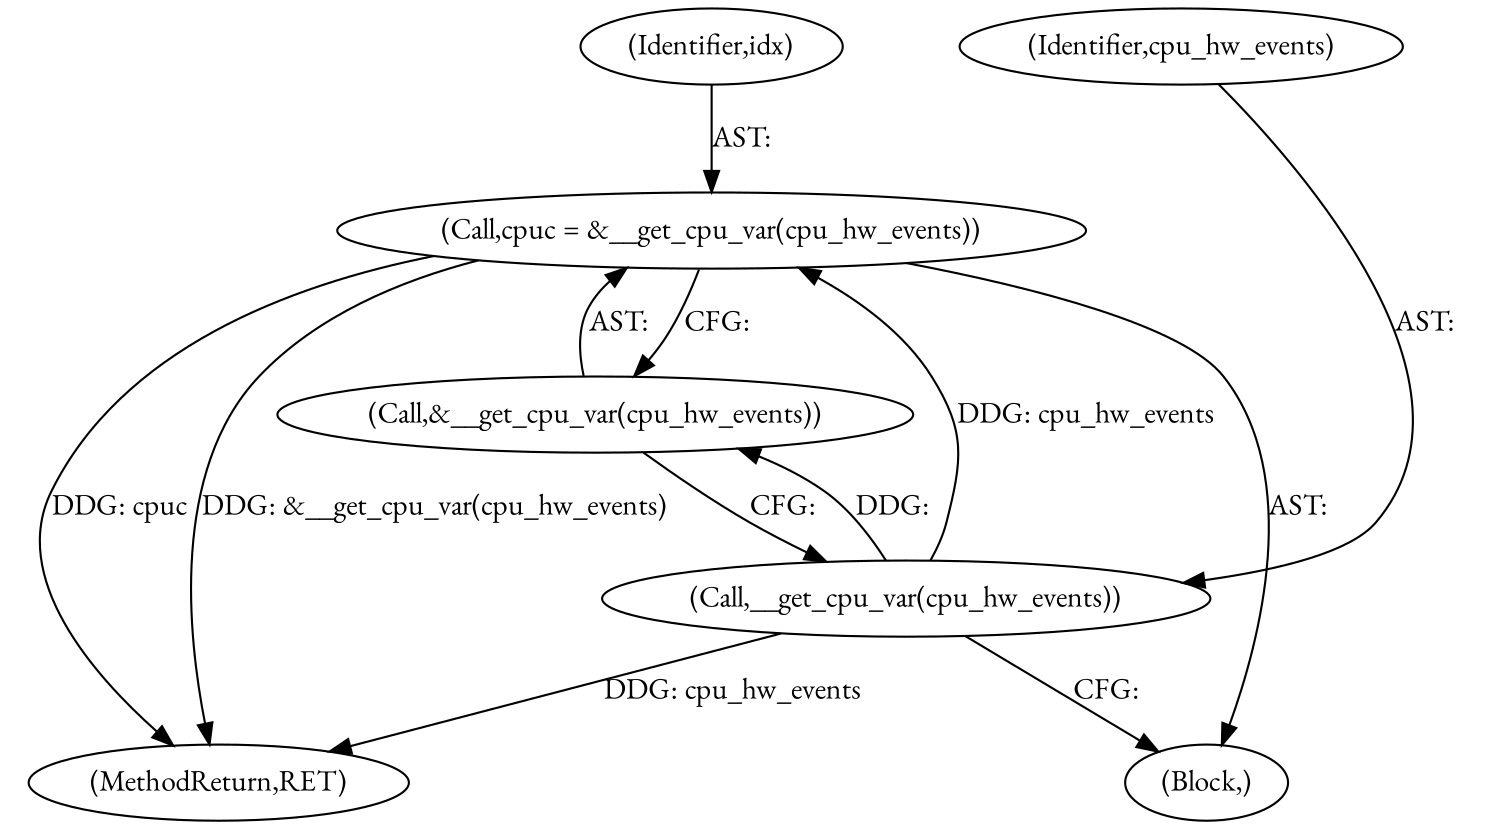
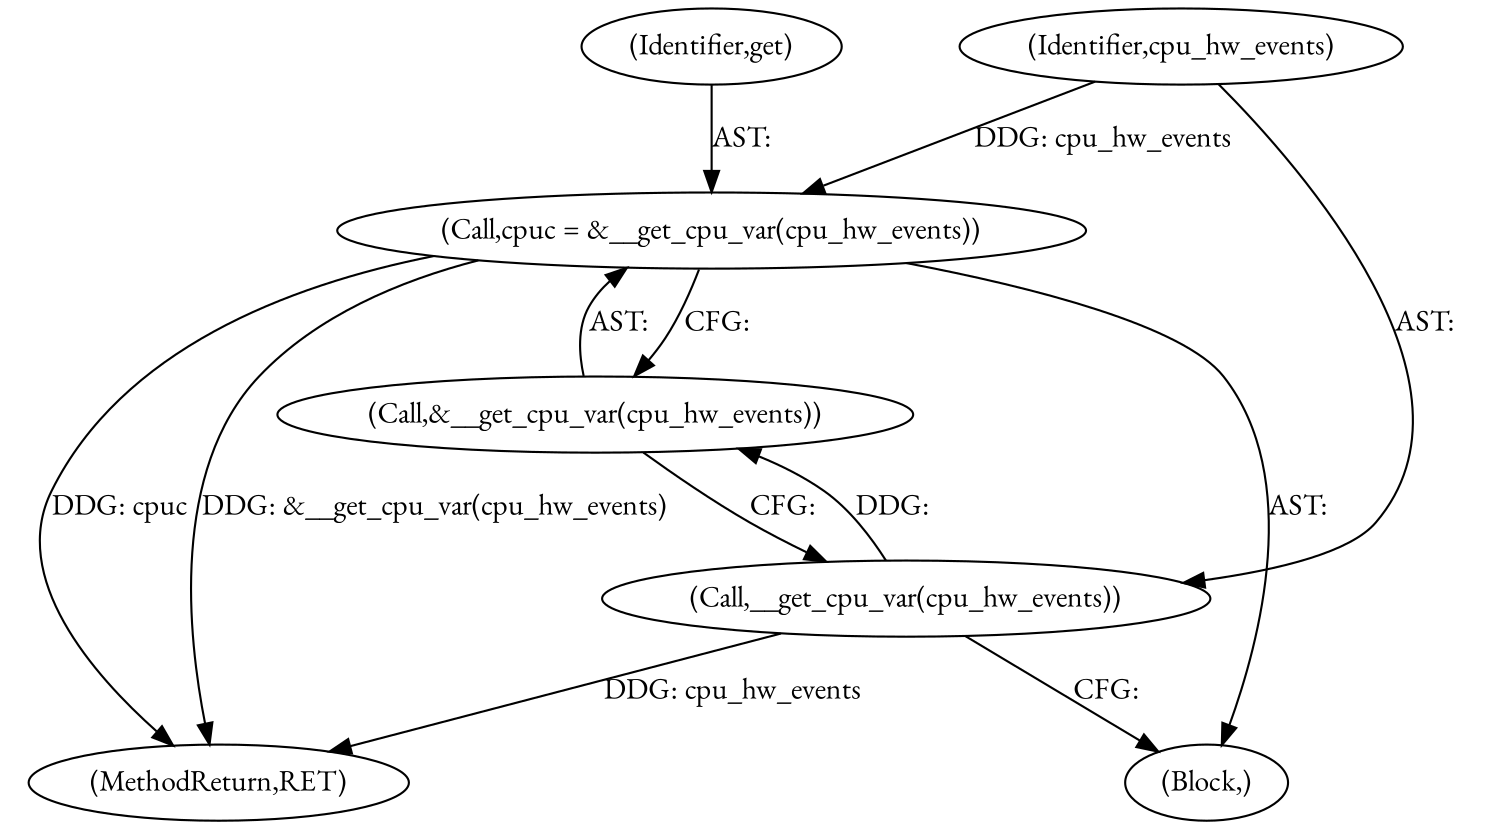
(712, 47) -> (712, 47)
(942, 395) -> (959, 134)
